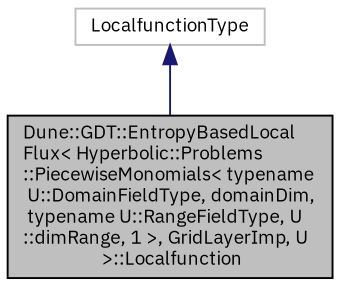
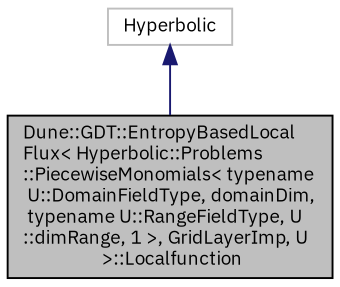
(170, 27) -> (170, 27)
